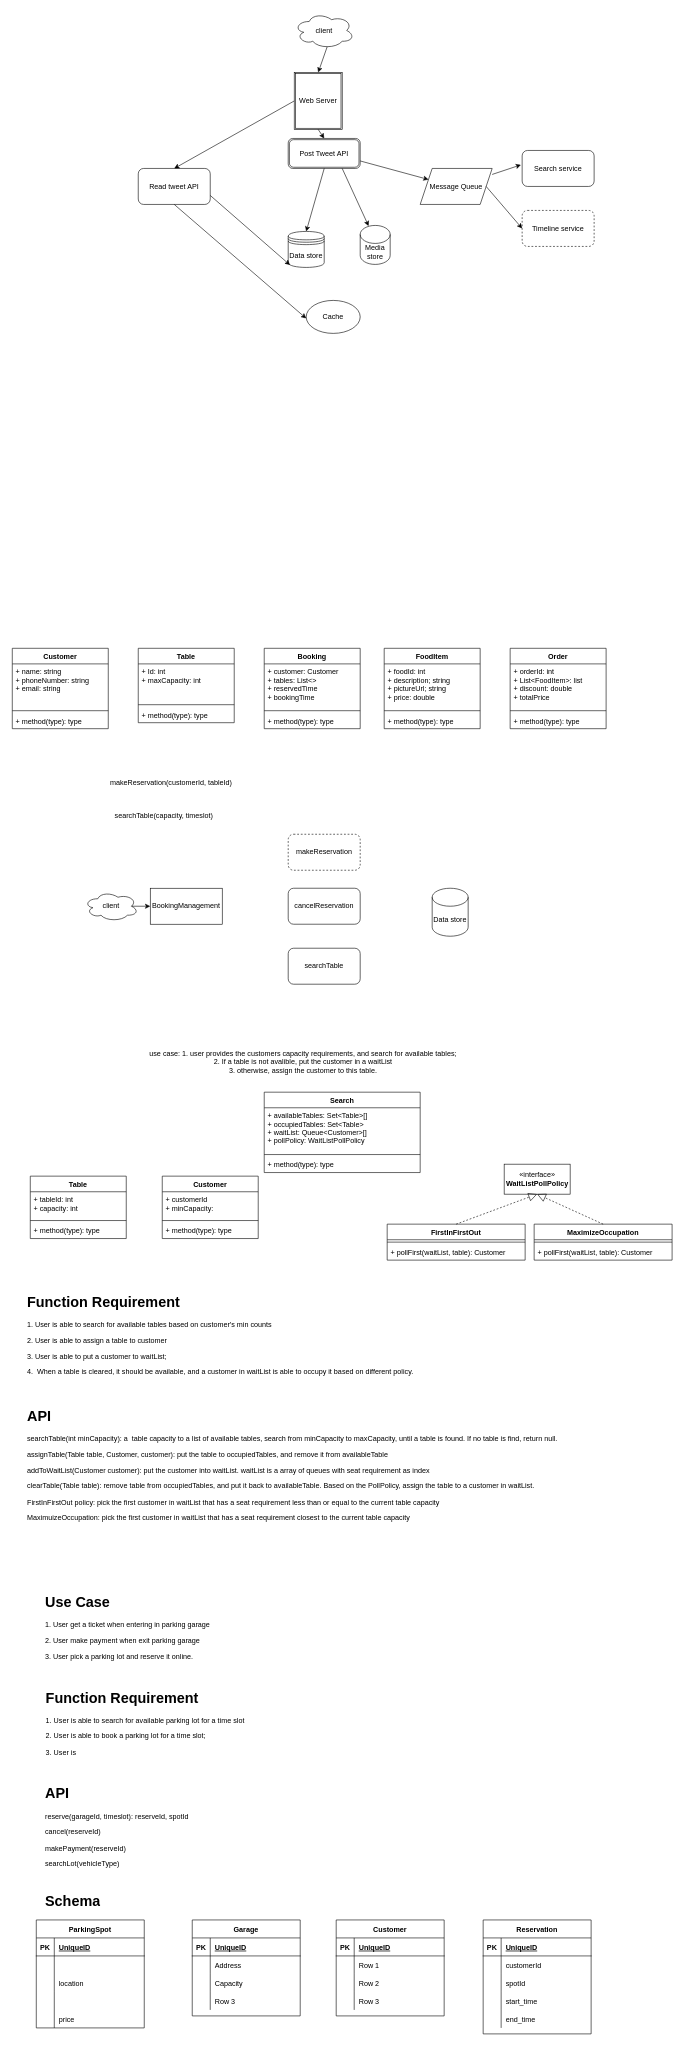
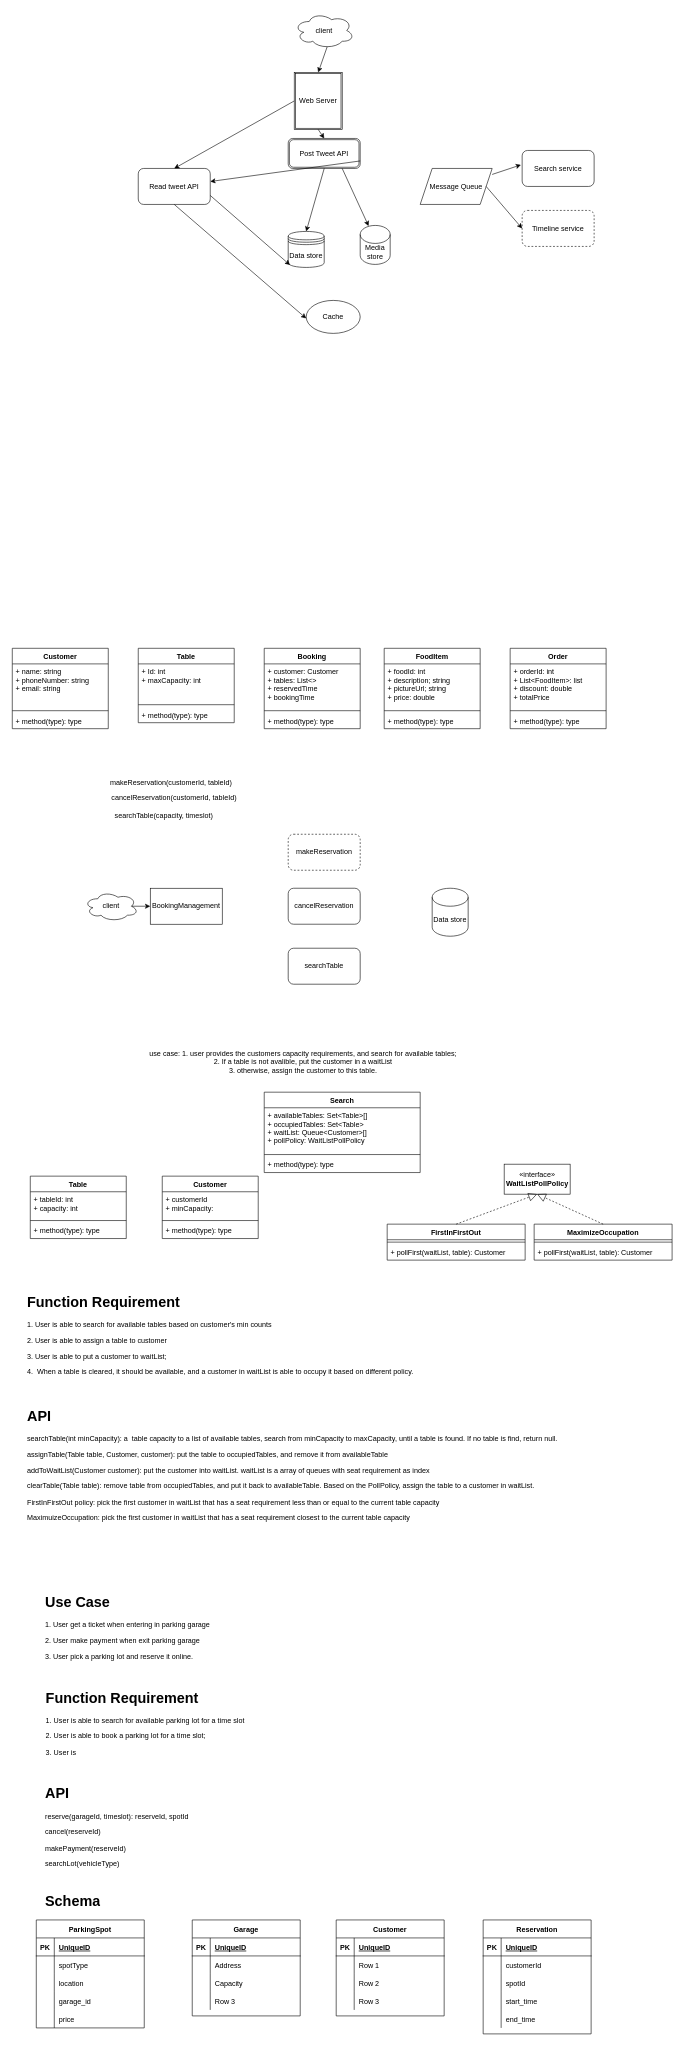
(393, 170) -> (258, 175)
none -> (174, 798)
none -> (99, 1965)
none -> (99, 2001)
